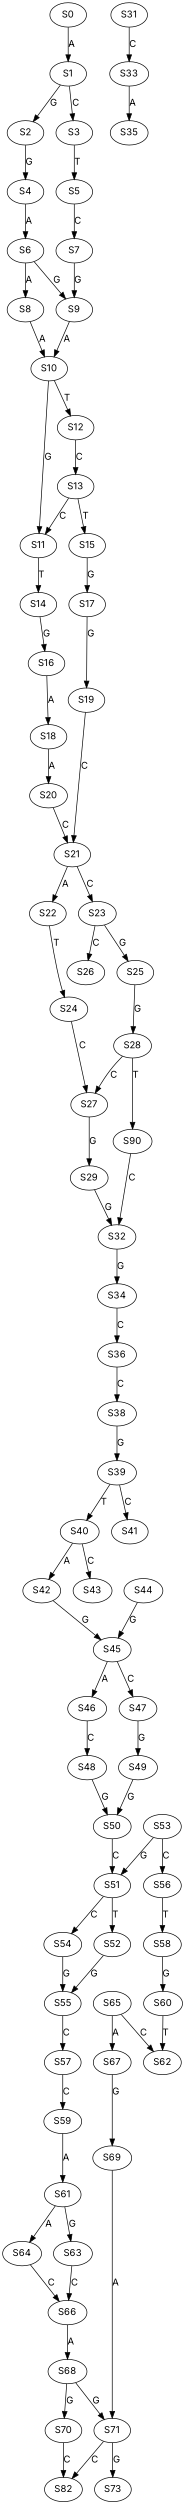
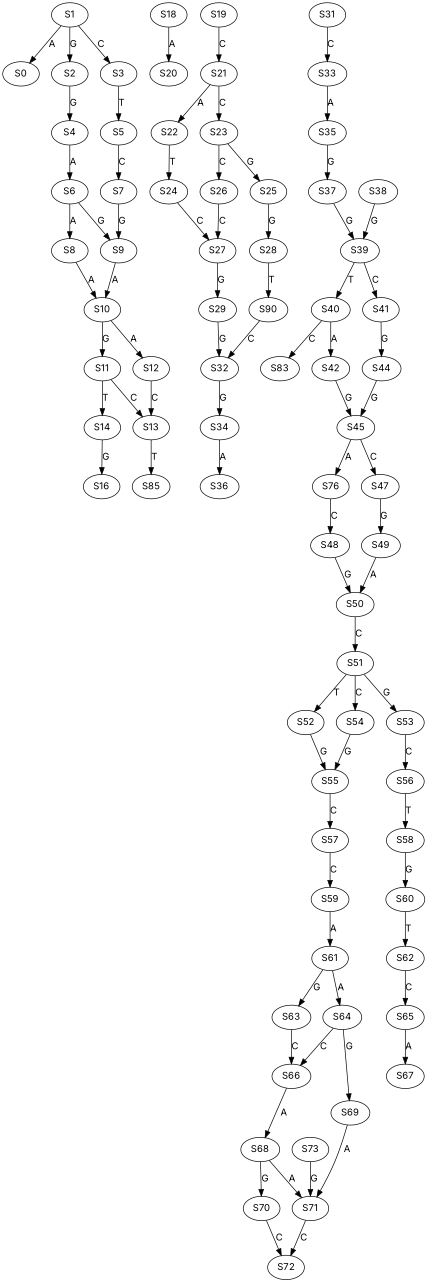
(68, 41) -> (48, 42)
none -> (327, 192)
none -> (381, 336)
(68, 398) -> (134, 339)
(59, 513) -> (125, 396)
(87, 546) -> (151, 487)
(87, 605) -> none
(47, 697) -> none
(59, 822) -> none
(110, 1071) -> (218, 218)
(121, 1325) -> (223, 457)
(117, 1381) -> none
(93, 1591) -> (280, 369)
(87, 1709) -> (331, 487)
(131, 1797) -> (373, 575)
(140, 1854) -> (378, 690)
(135, 2030) -> (405, 984)
(112, 2107) -> (346, 1062)
(96, 2401) -> (292, 1179)
(113, 2457) -> (310, 1176)
(63, 2489) -> (286, 1267)
